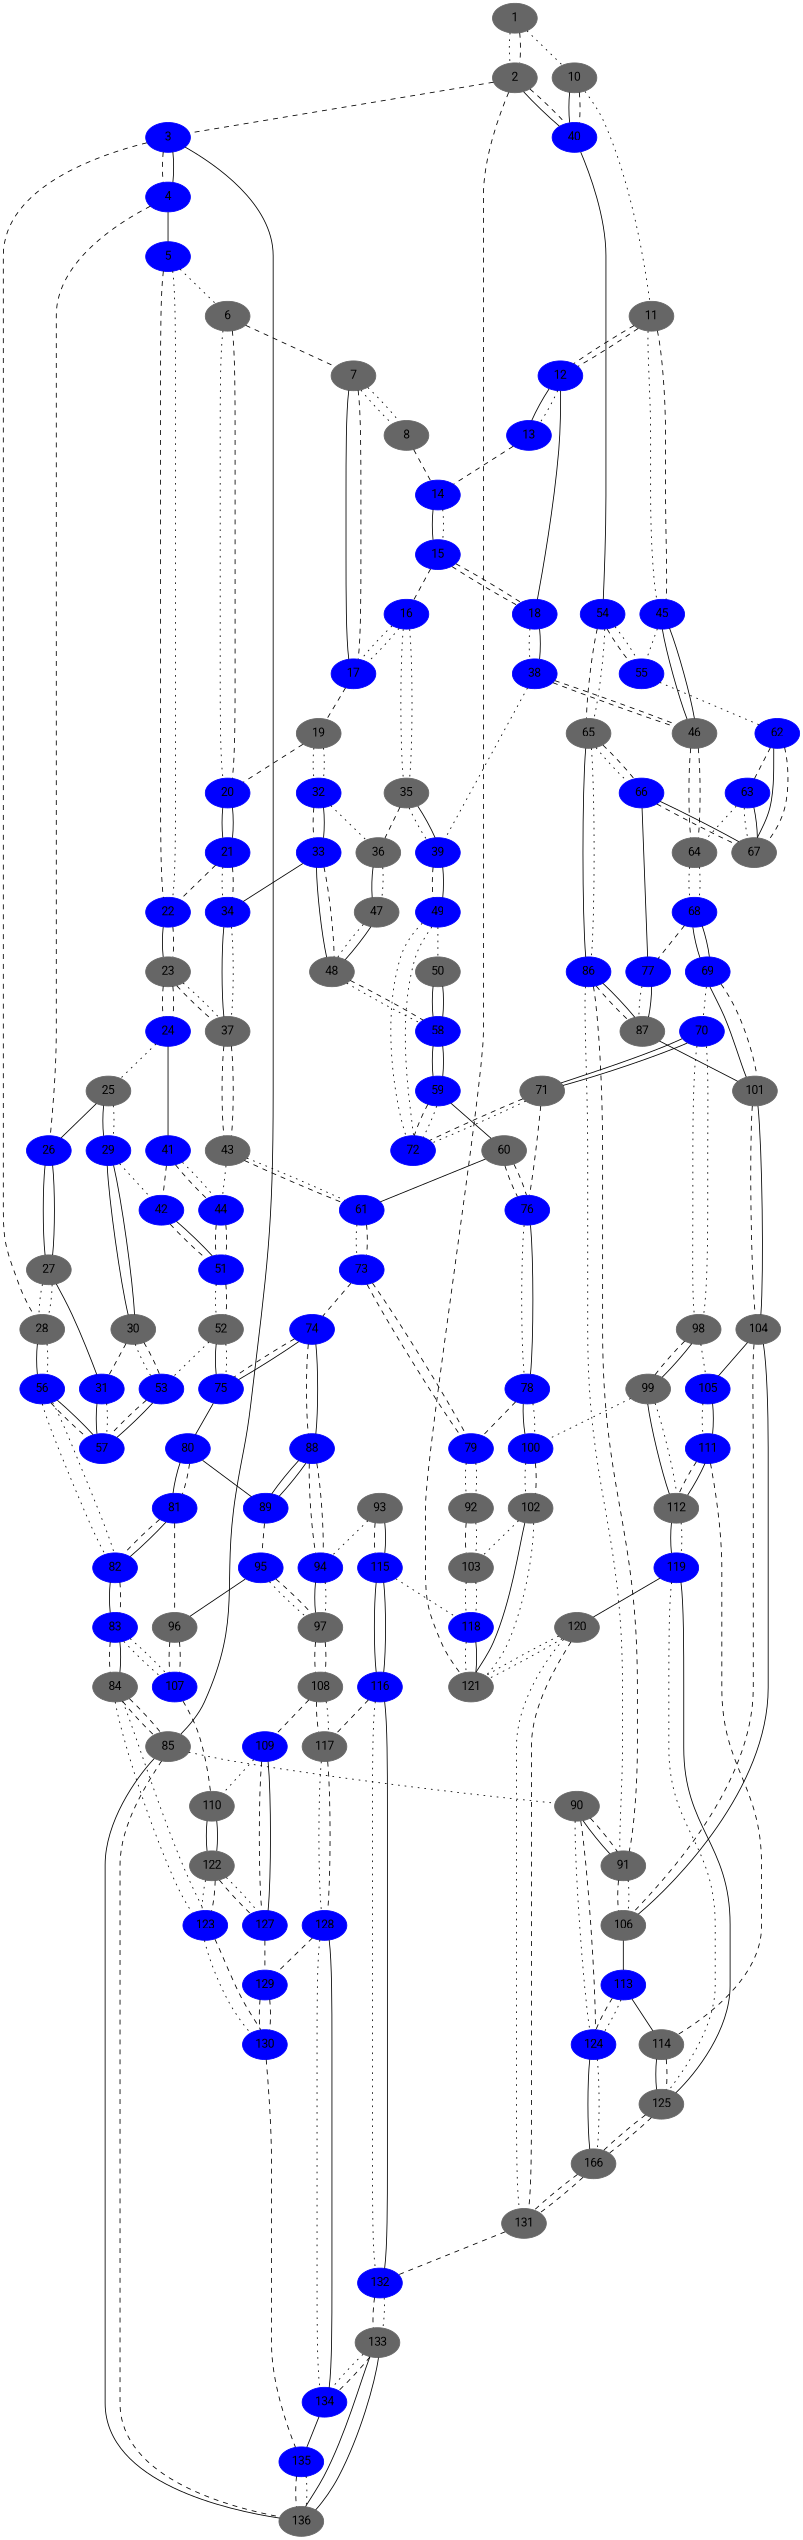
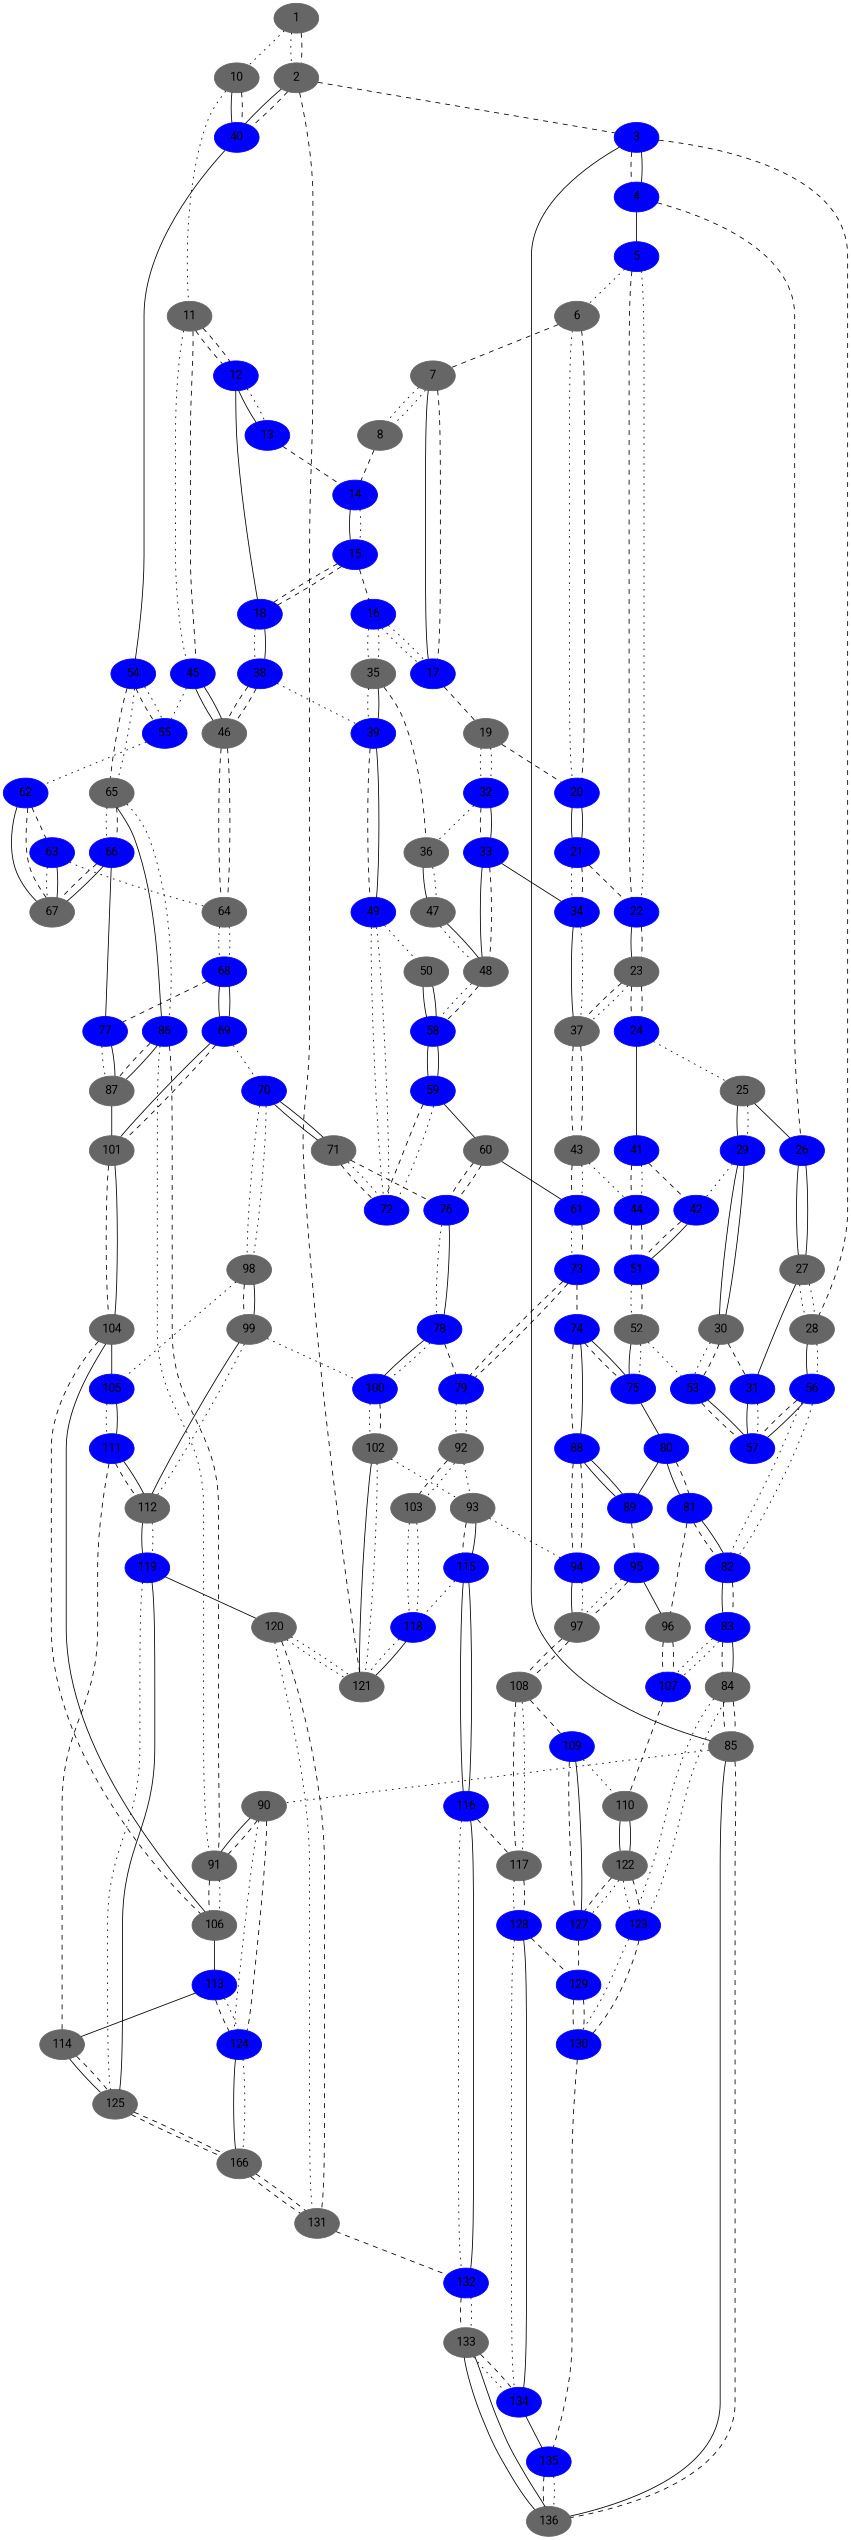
none -> (467, 1478)
(501, 1538) -> (424, 1478)
